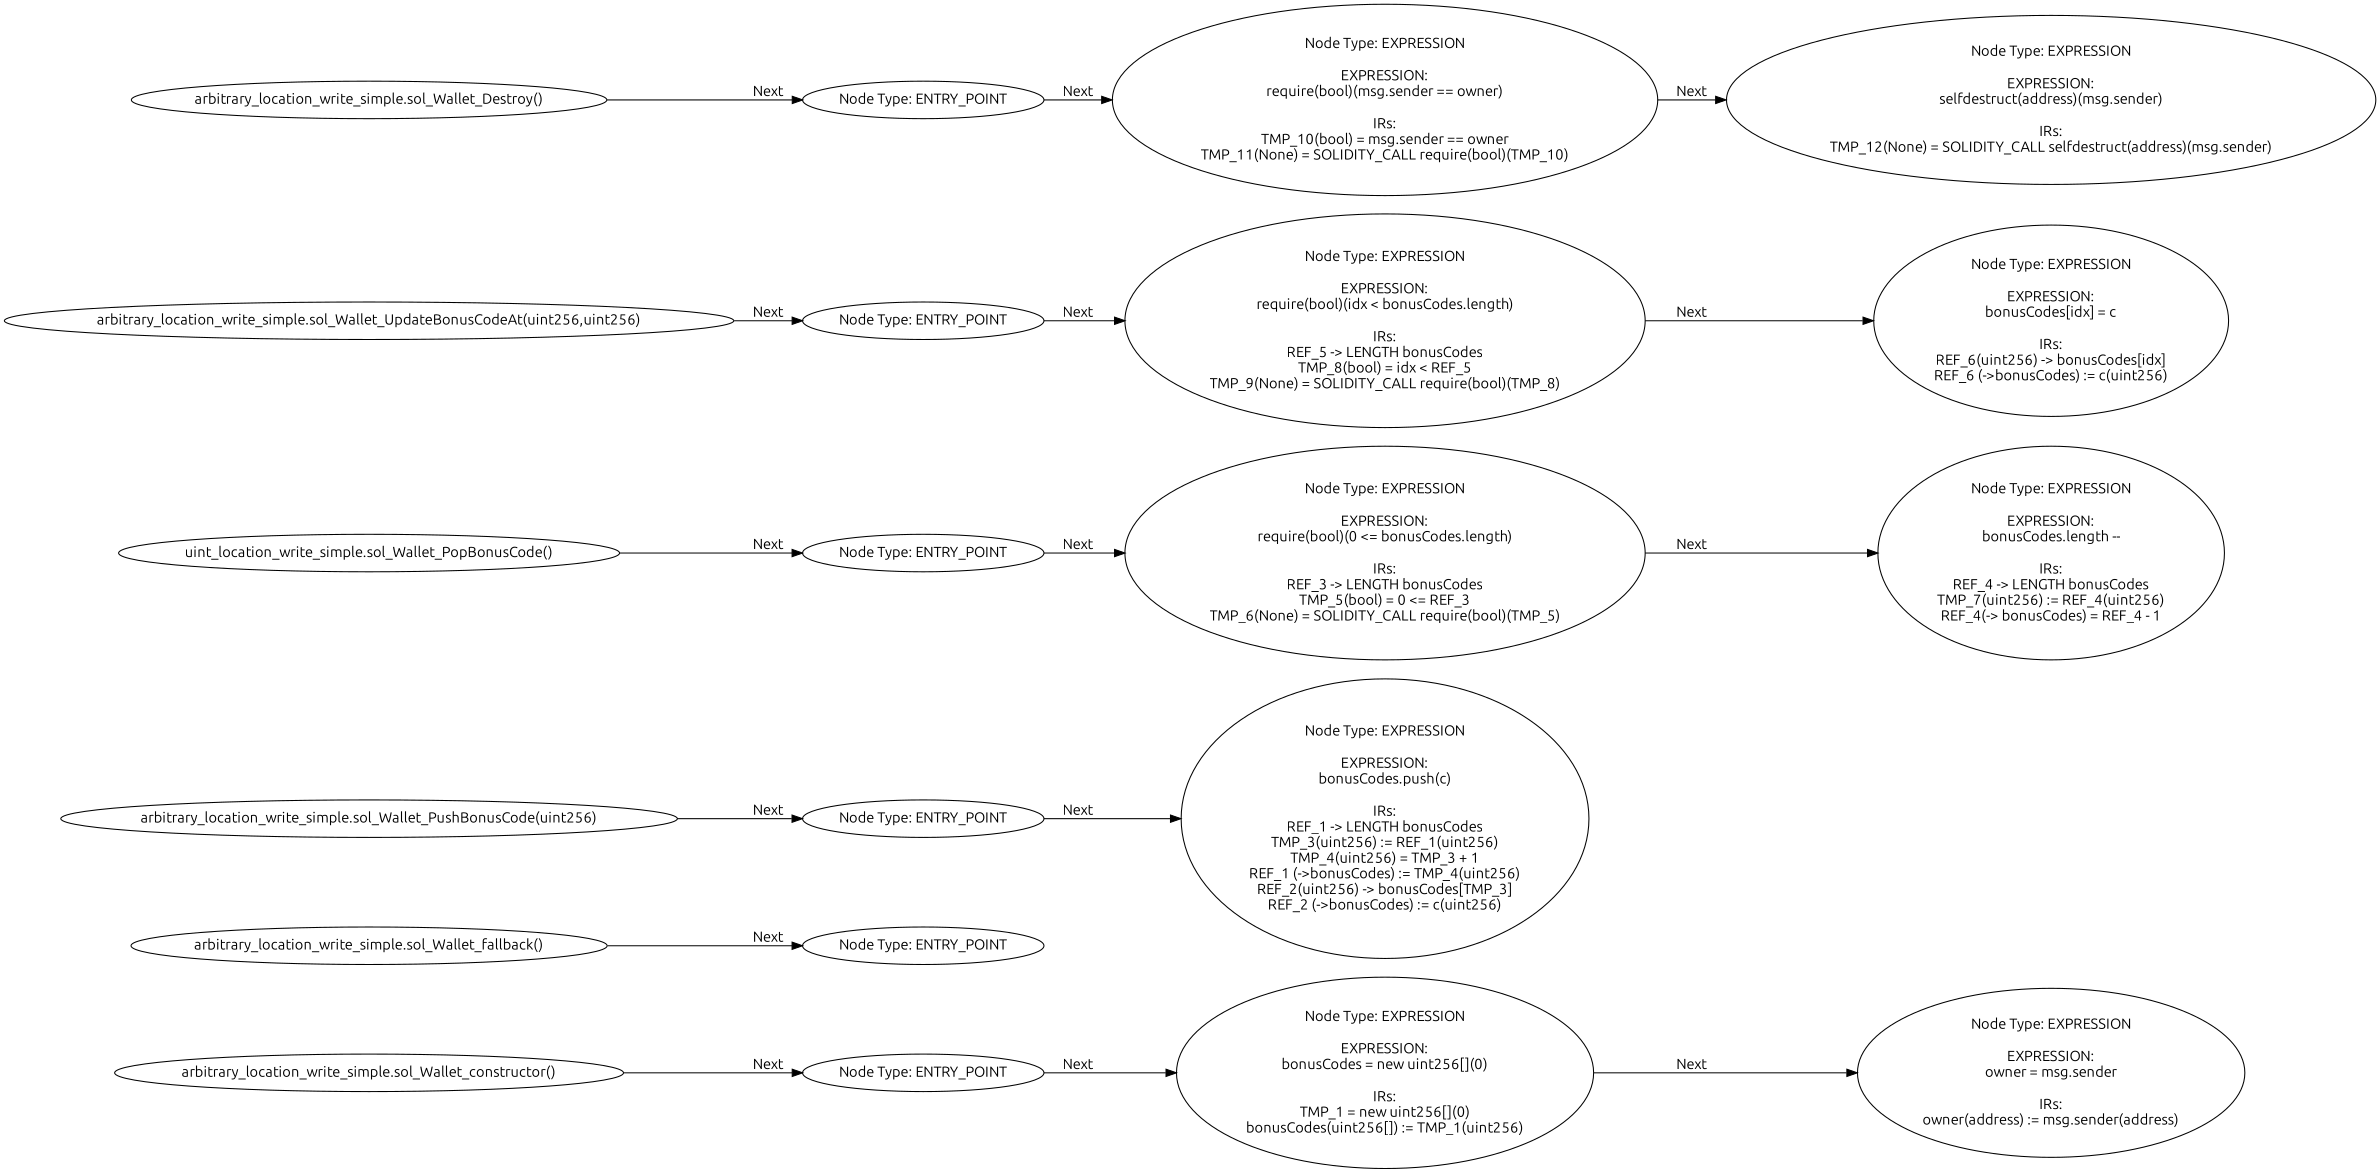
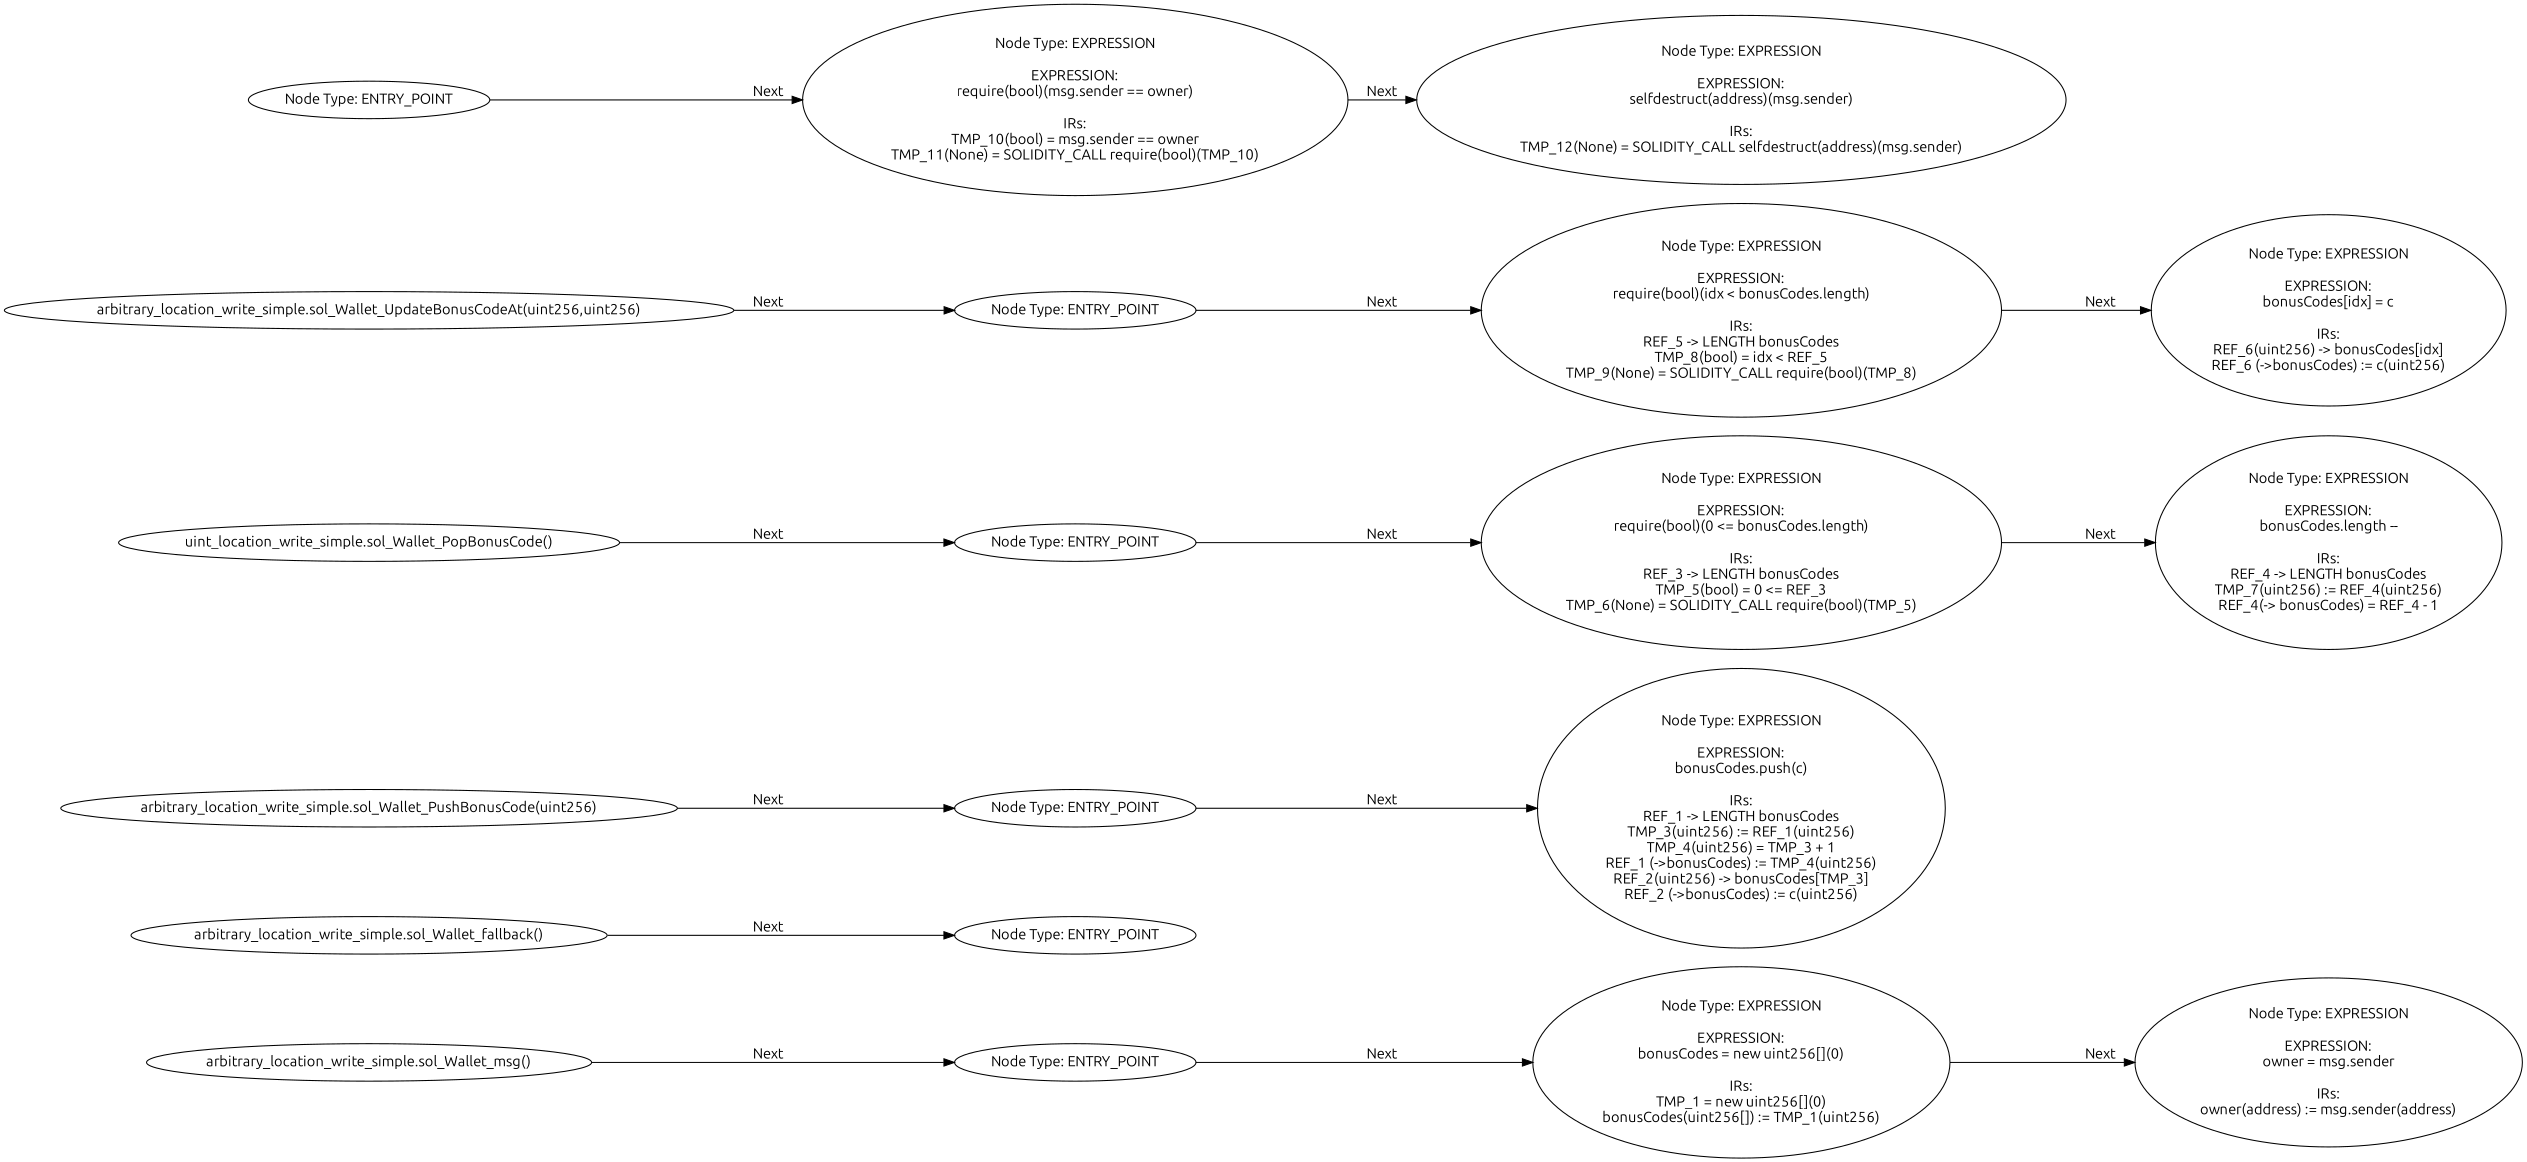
(369, 100) -> none
(369, 1073) -> (369, 1062)
